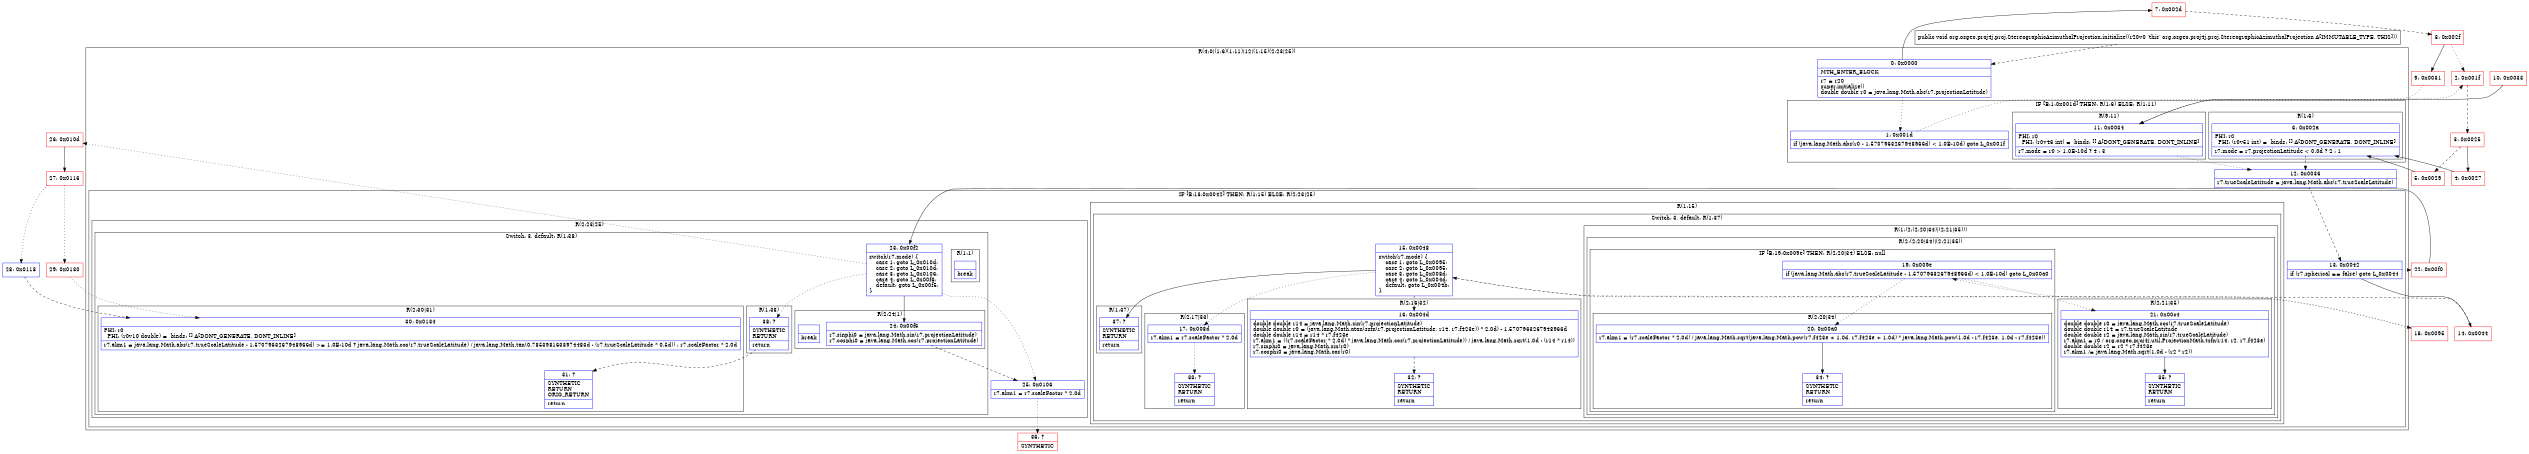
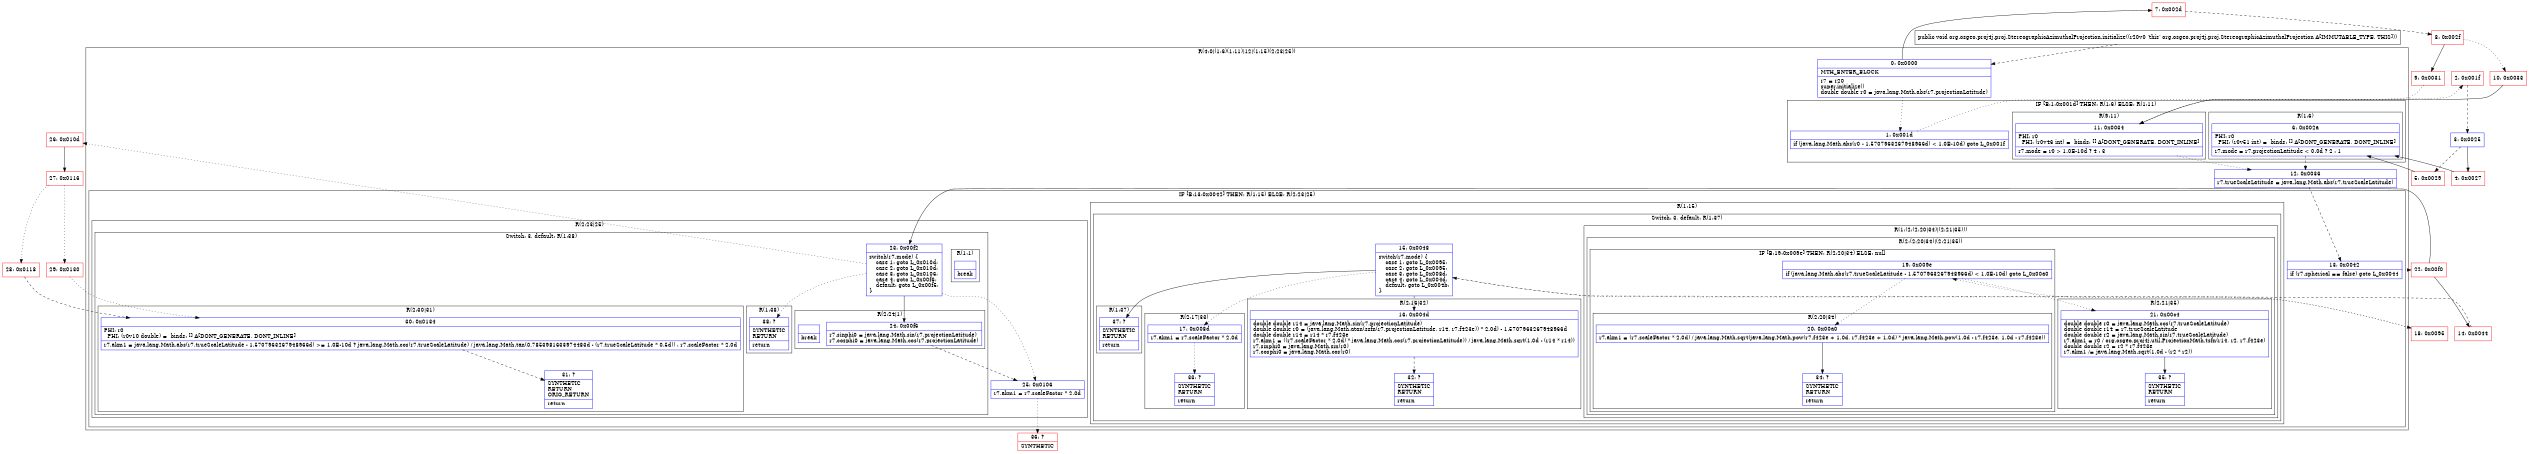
(2457, 56) -> (2488, 48)
(2467, 140) -> (2467, 140)
(21, 270) -> (21, 270)
(2402, 294) -> (2449, 296)
(677, 366) -> (502, 364)
